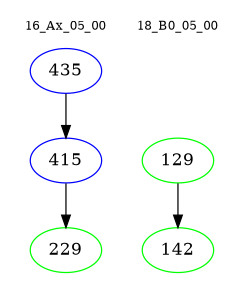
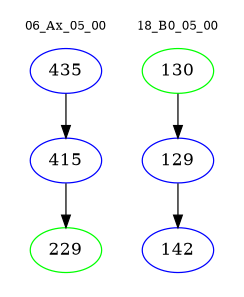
(66, 27) -> (66, 27)
none -> (178, 71)
(178, 161) -> (178, 161)
(178, 250) -> (178, 250)
